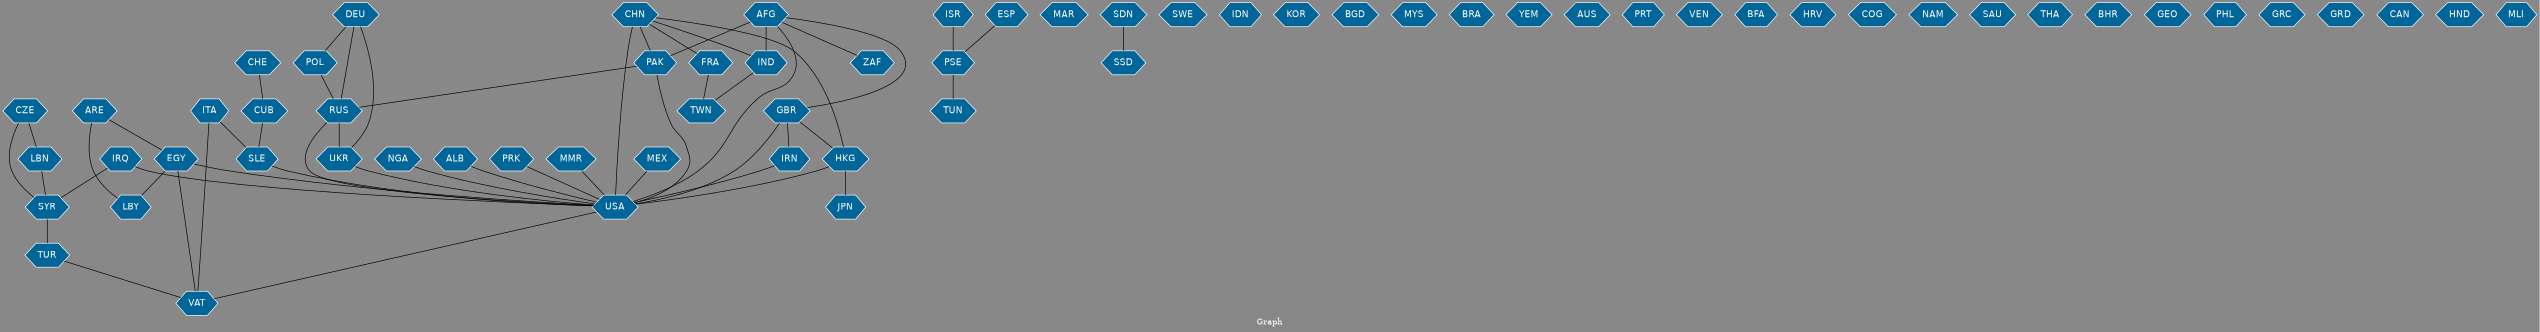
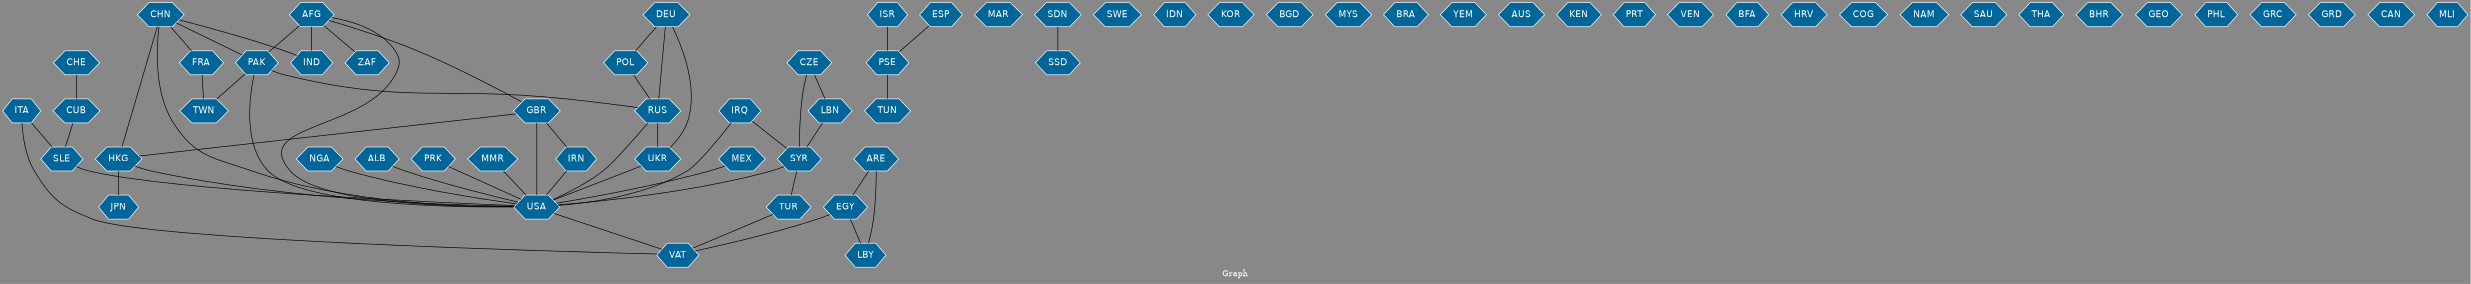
none -> (1579, 15)
(2460, 15) -> none
(734, 86) -> (231, 86)
(323, 183) -> (672, 191)
